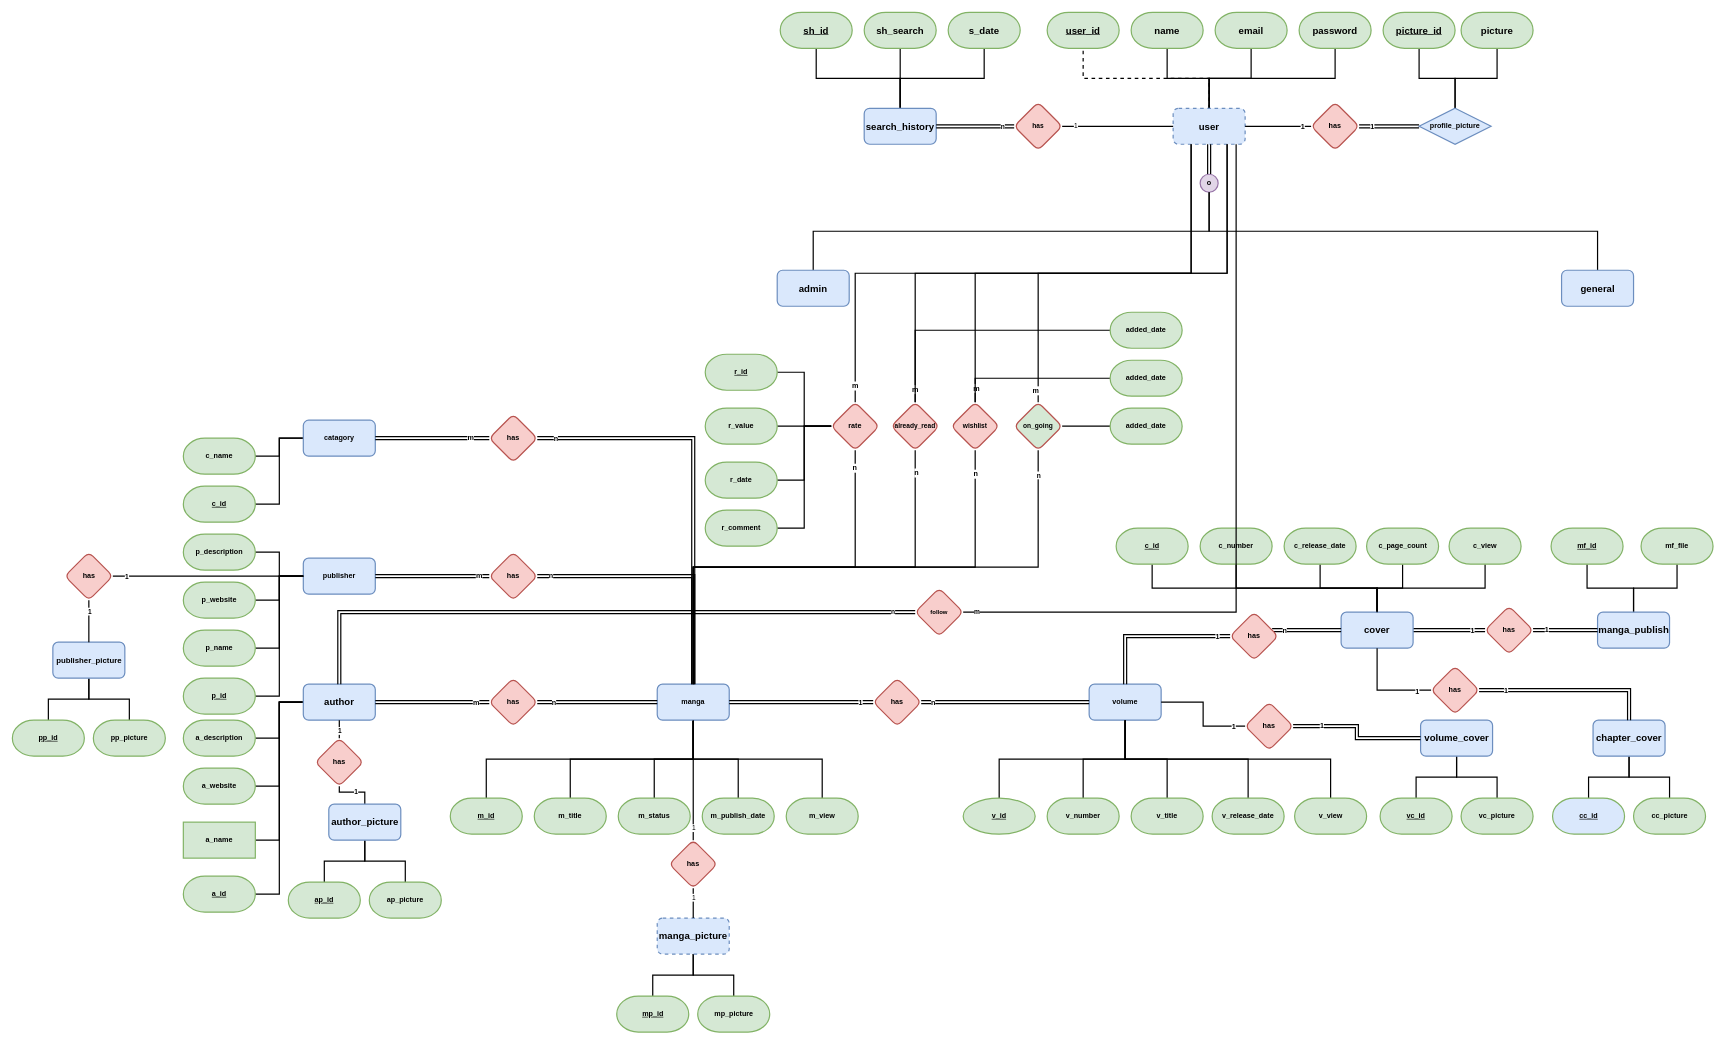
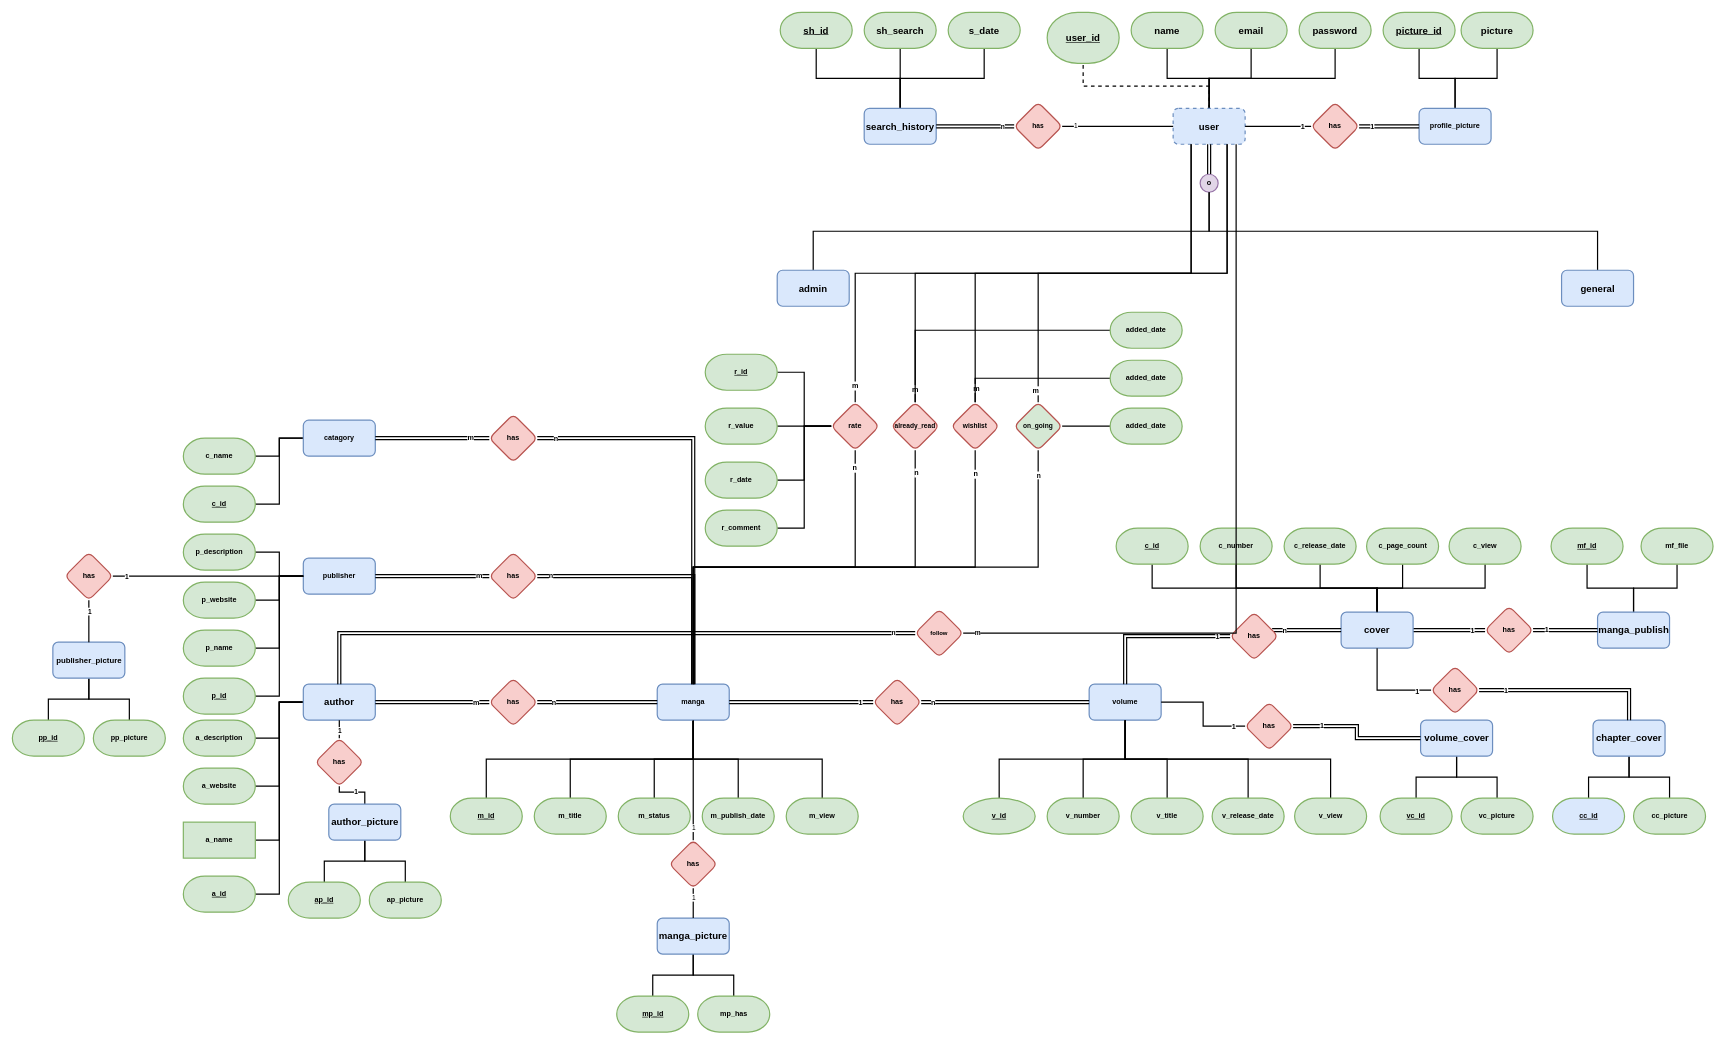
(1083, 30) -> (1083, 38)
(1455, 126) -> (1455, 126)
(939, 612) -> (939, 633)
(693, 936) -> (693, 936)
(734, 1014) -> (734, 1014)
